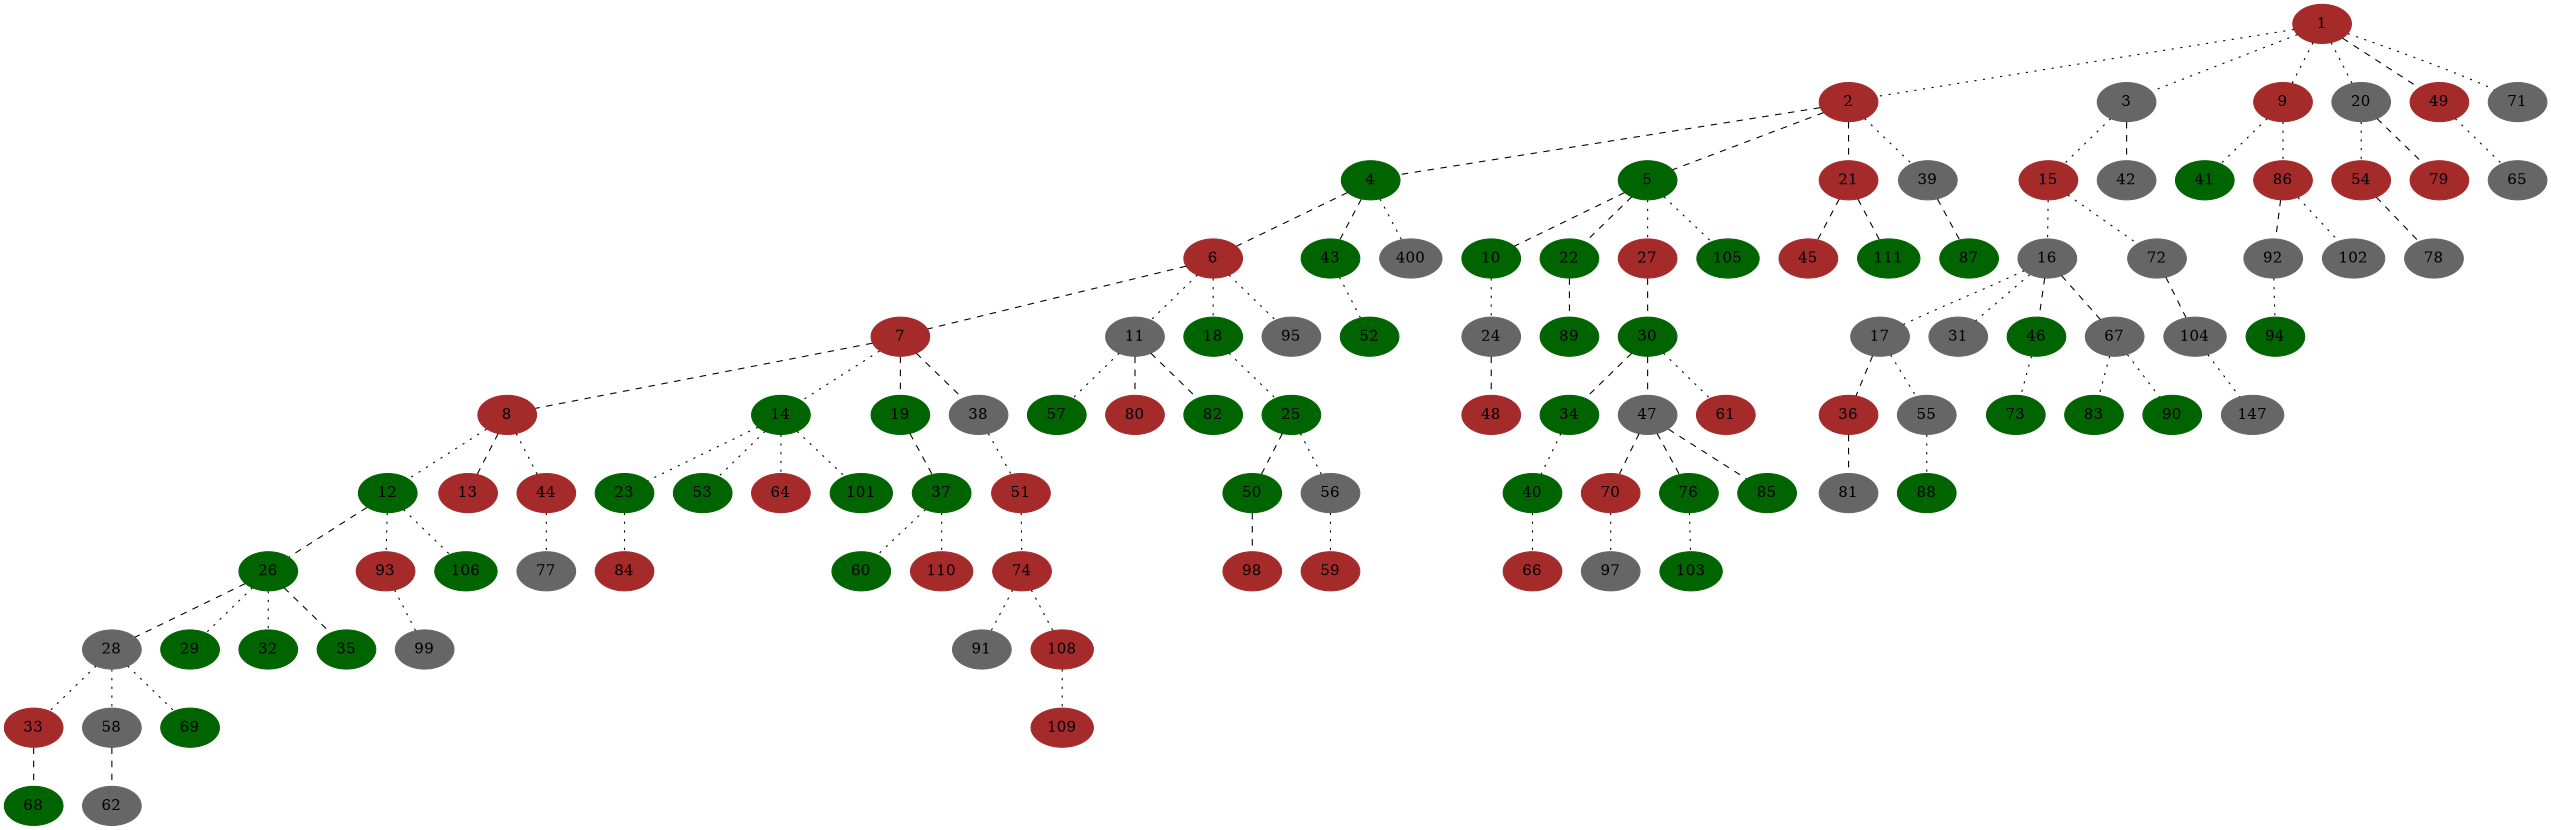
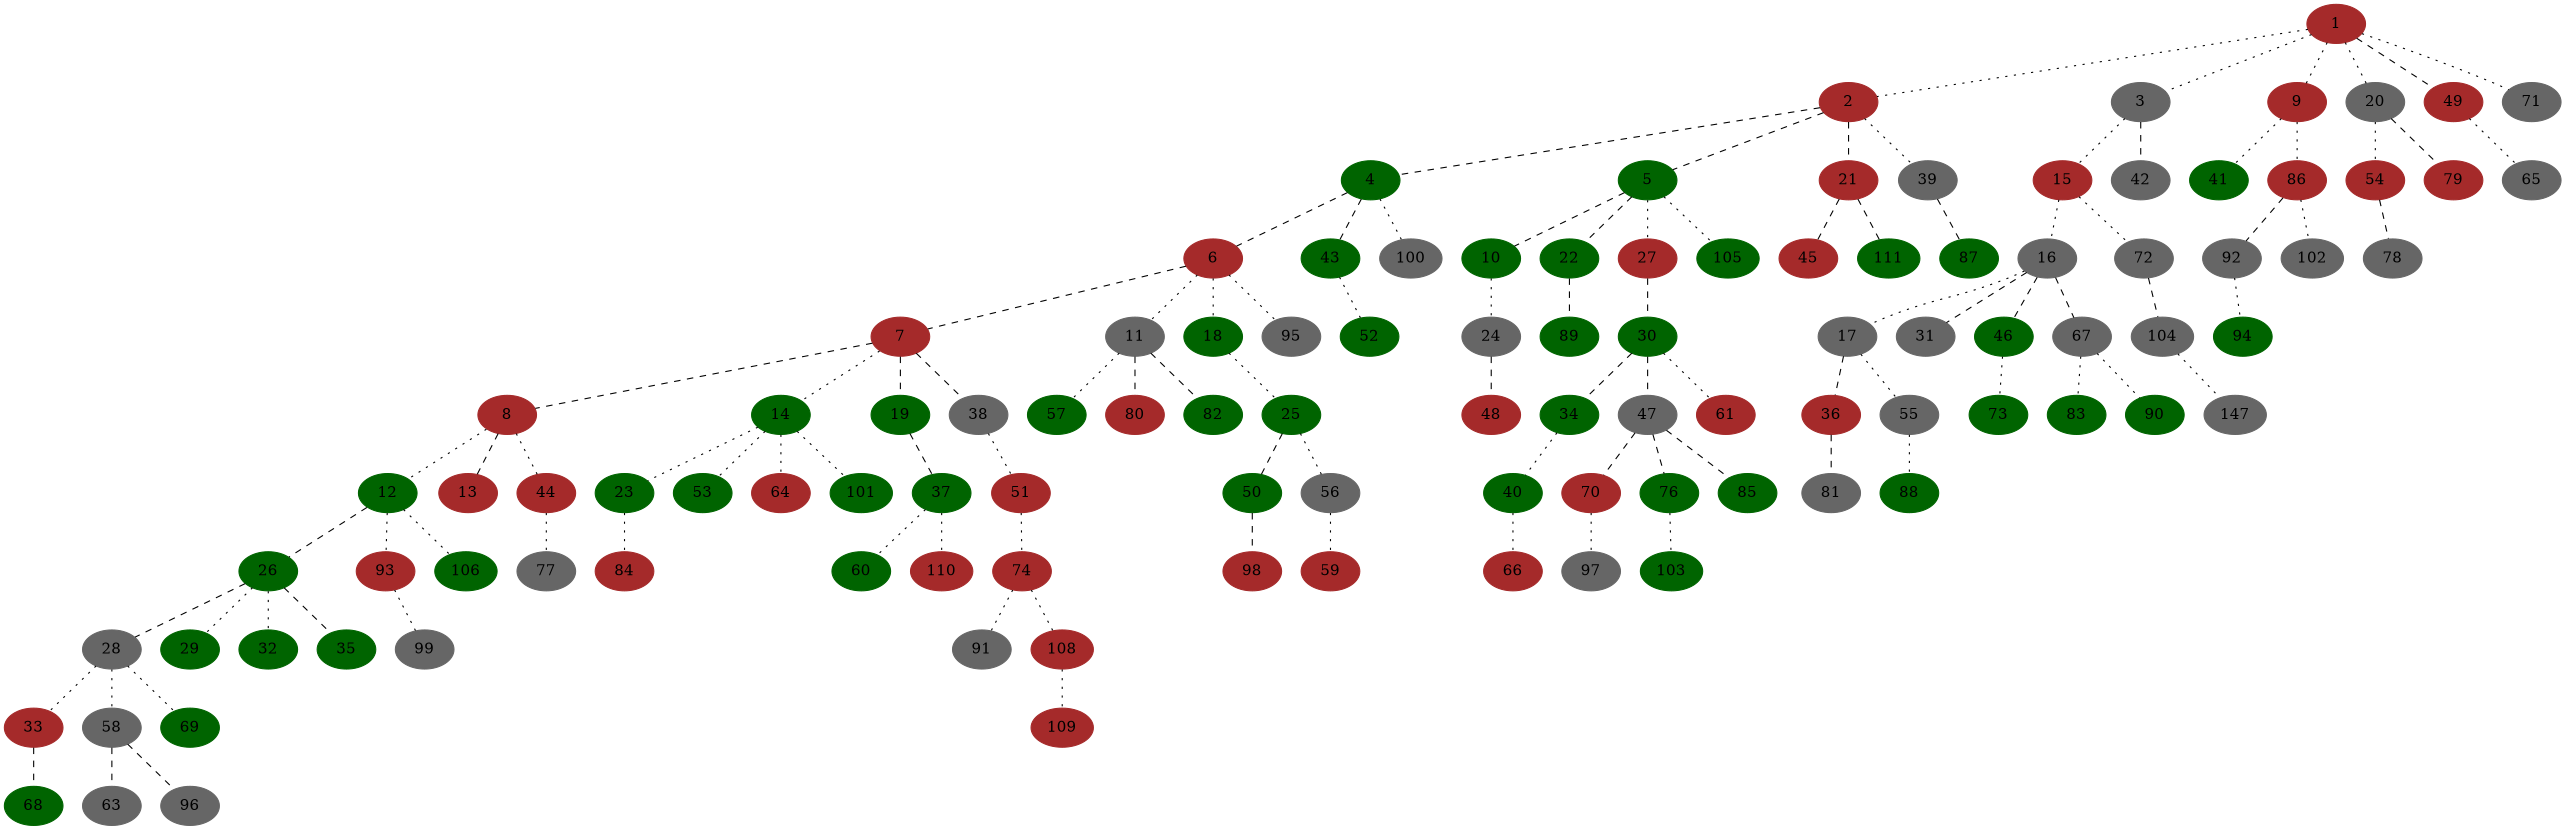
(1411, 258) -> (1411, 258)
(2003, 298) -> (1987, 298)
(112, 806) -> (112, 806)
none -> (190, 806)
